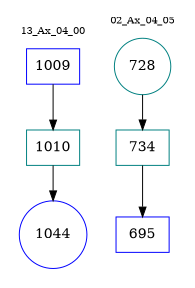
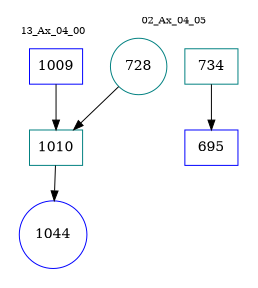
(143, 107) -> (108, 97)
